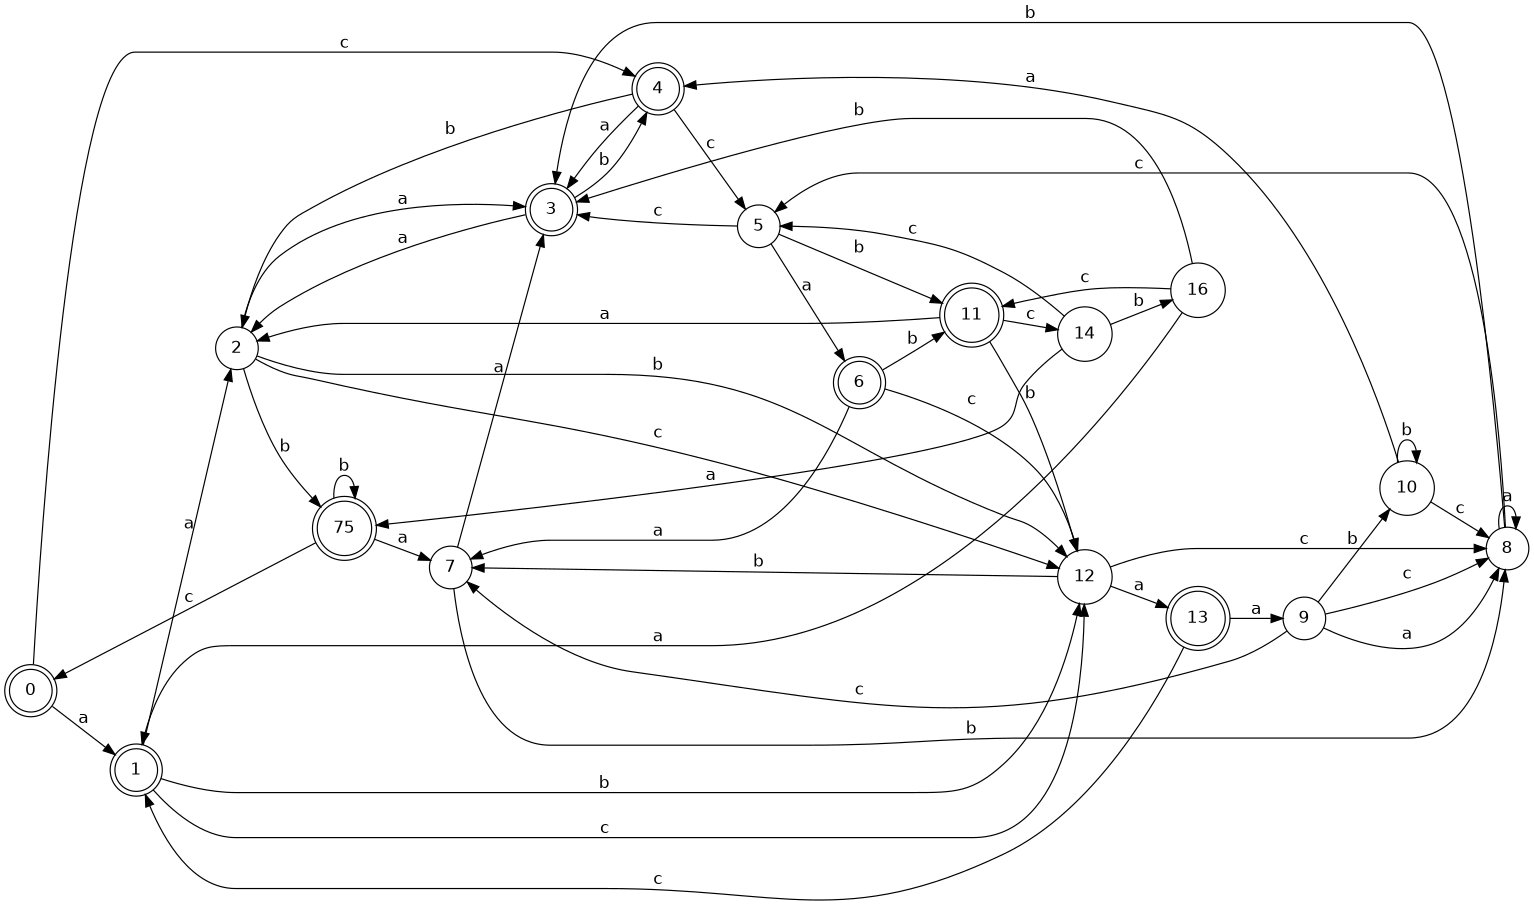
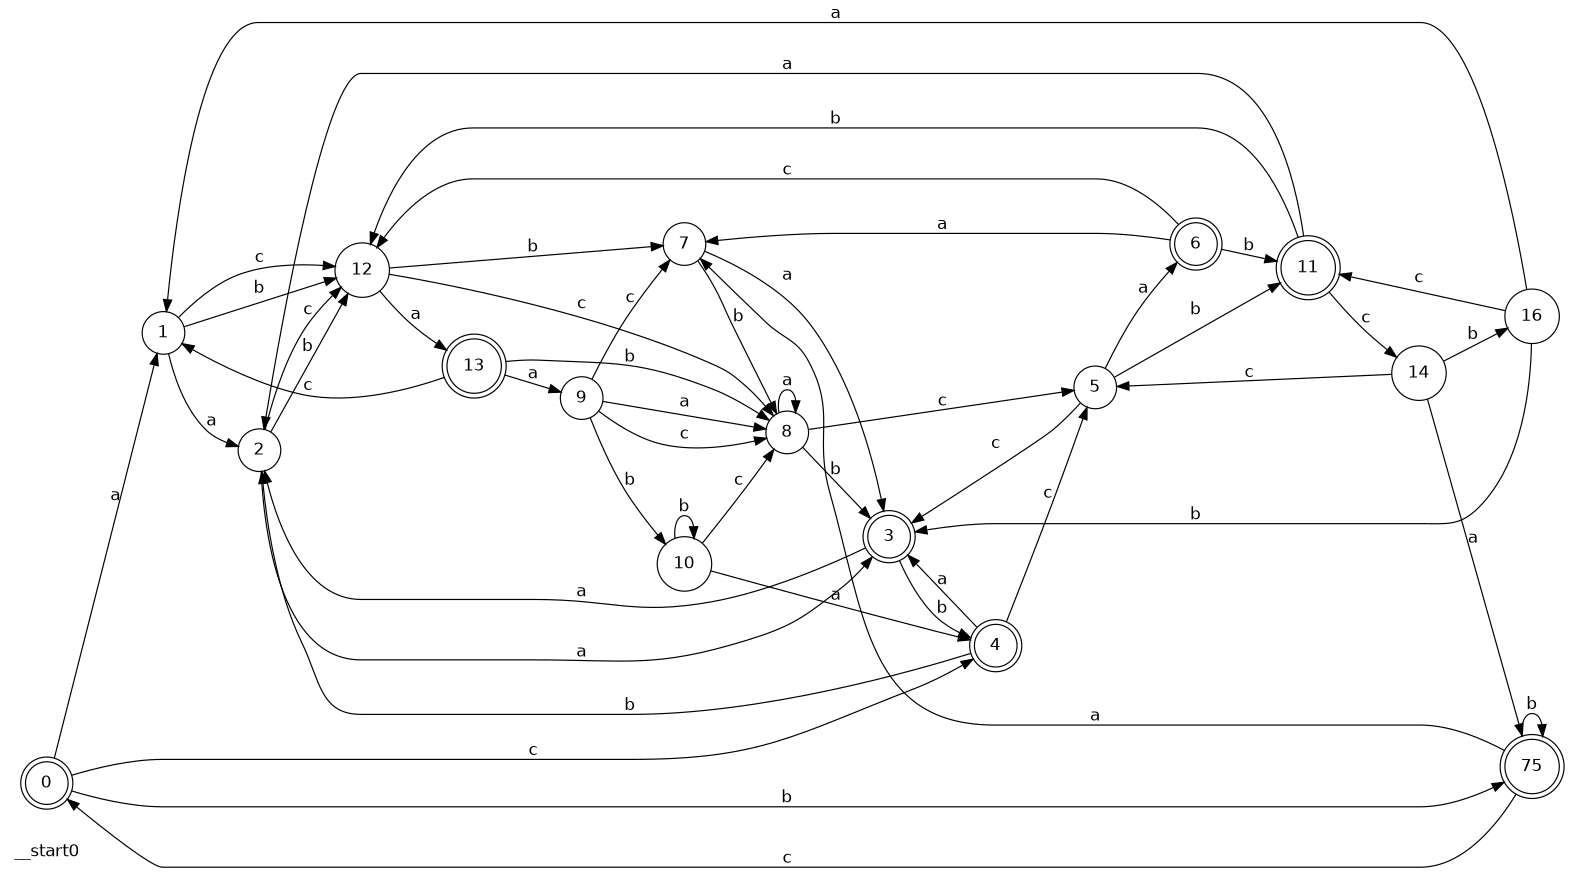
none -> (637, 367)
(270, 438) -> (783, 807)
(136, 770) -> (163, 333)
none -> (47, 852)
